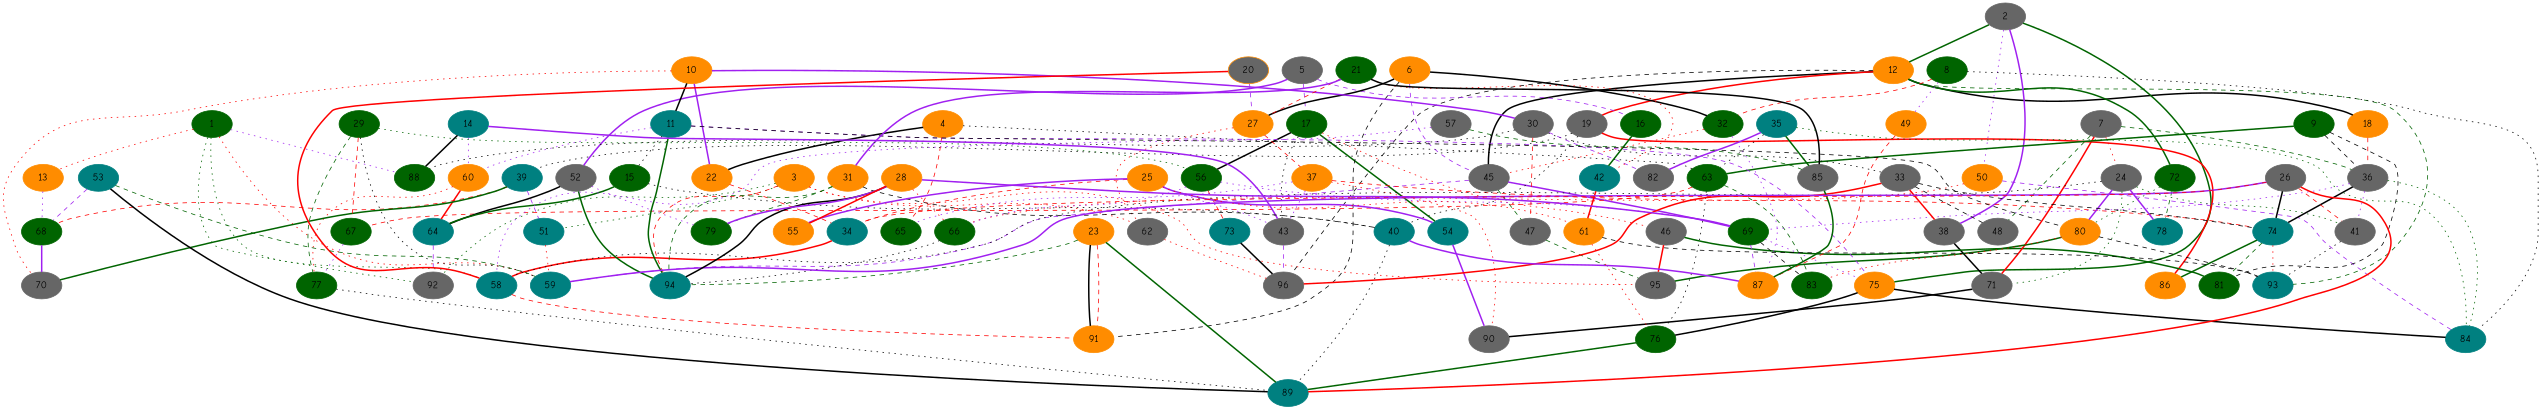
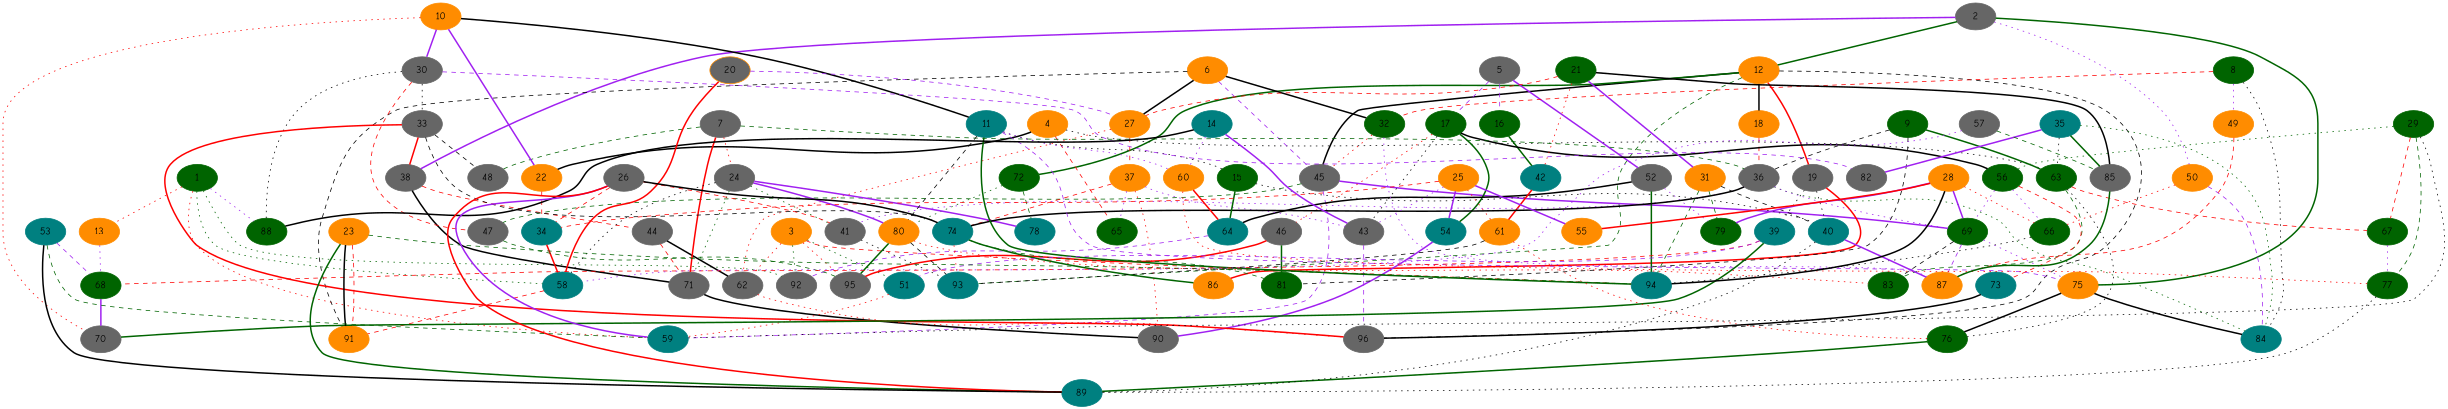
none -> (652, 232)
